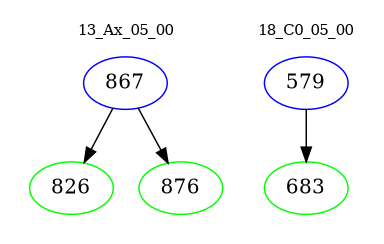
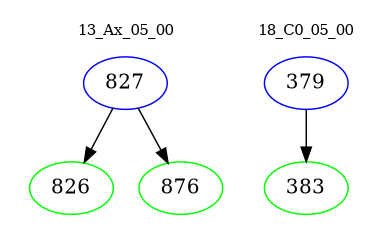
(125, 83) -> (125, 83)
(306, 83) -> (306, 83)
(306, 188) -> (306, 188)
